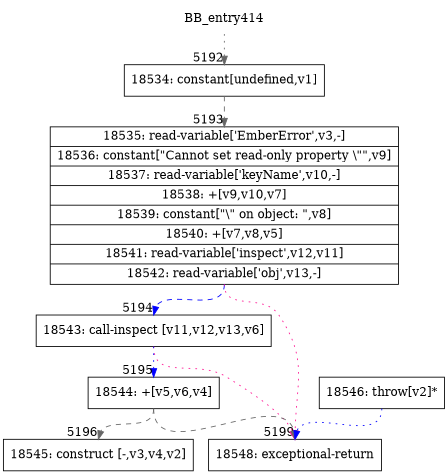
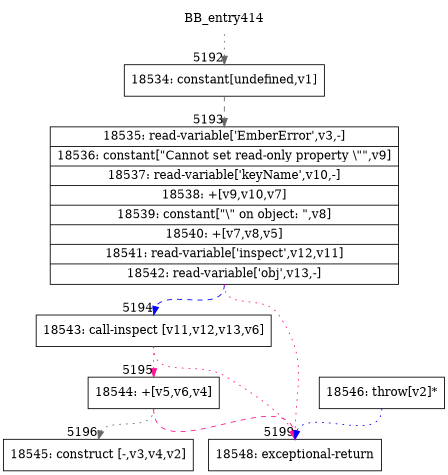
(154, 363) -> (154, 363)
(130, 424) -> (130, 424)
(220, 425) -> (220, 425)
